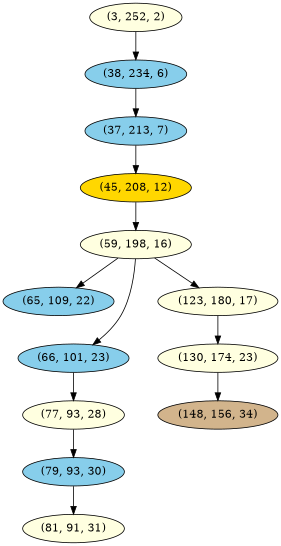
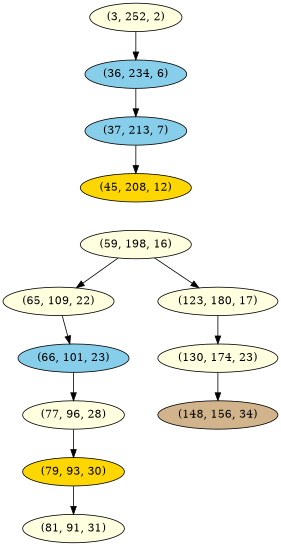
(136, 74) -> (136, 74)
(136, 212) -> none
(59, 301) -> (59, 301)
(126, 304) -> (65, 326)
(74, 415) -> (74, 415)
(74, 472) -> (74, 472)
